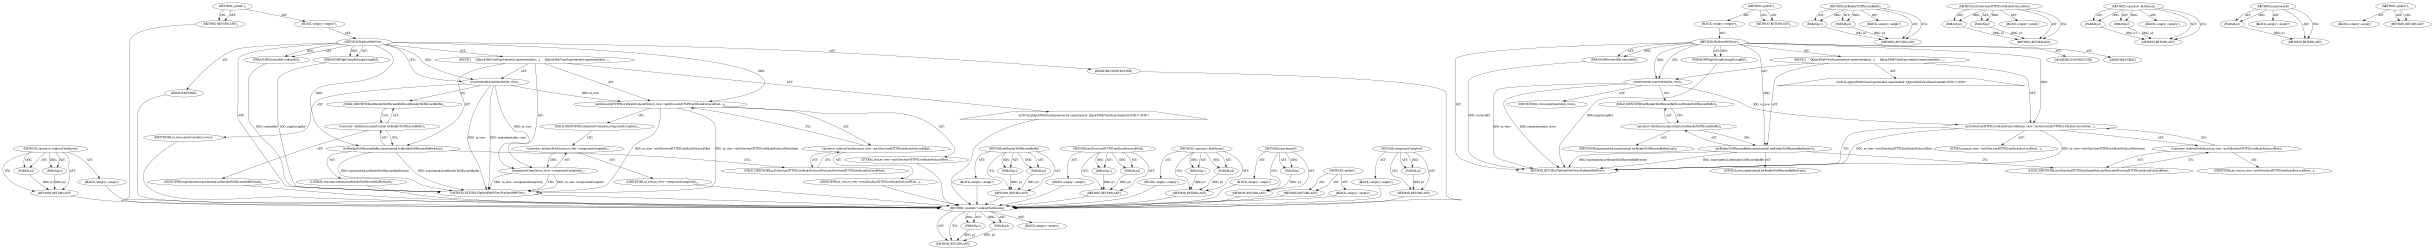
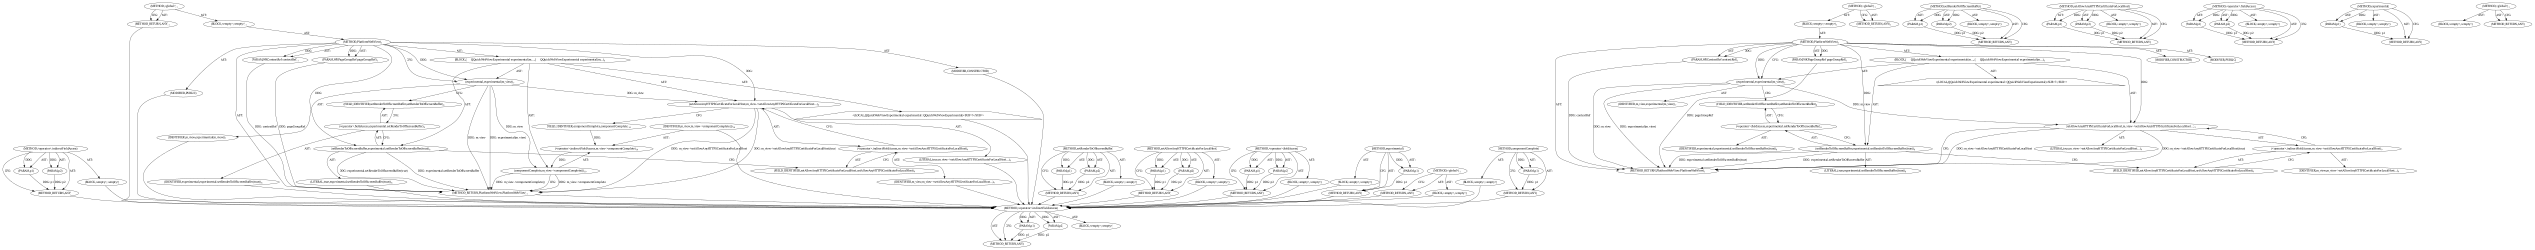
(591, 138) -> (598, 138)
(614, 165) -> (649, 137)
